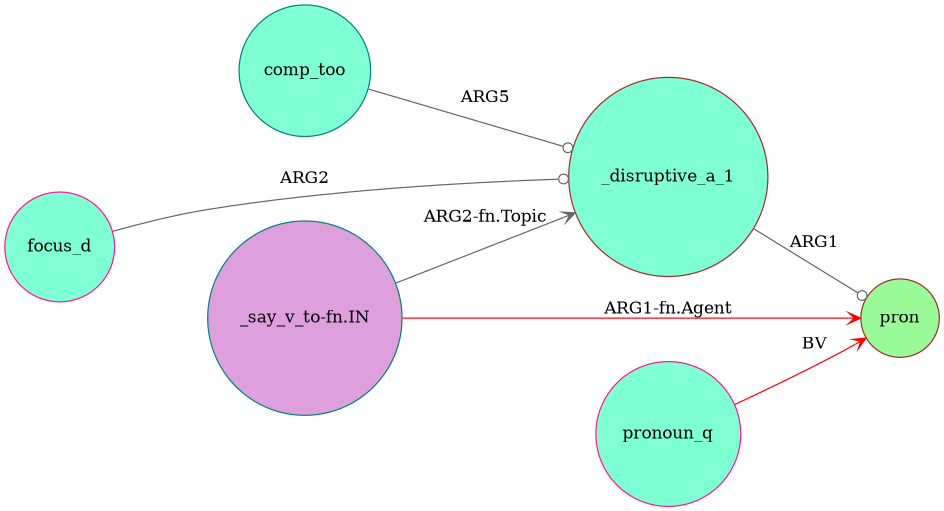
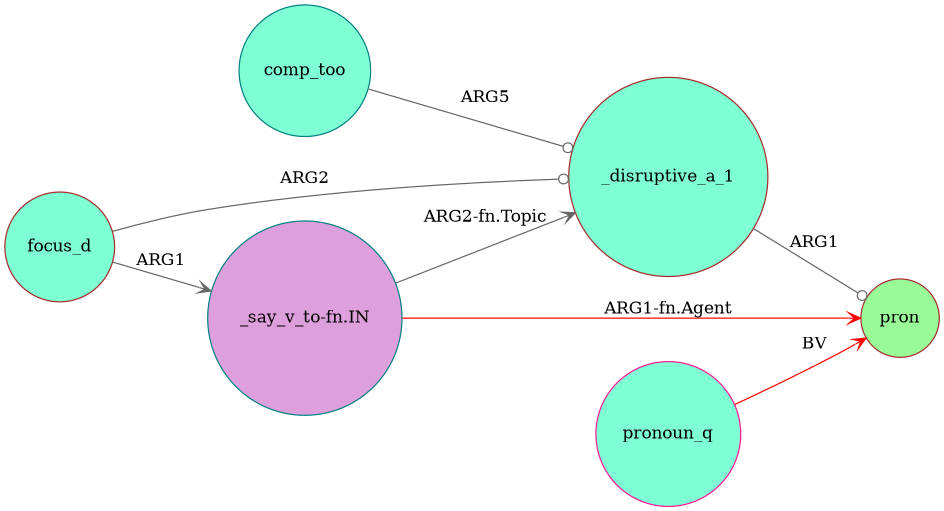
(60, 247) -> (60, 247)
none -> (156, 275)
